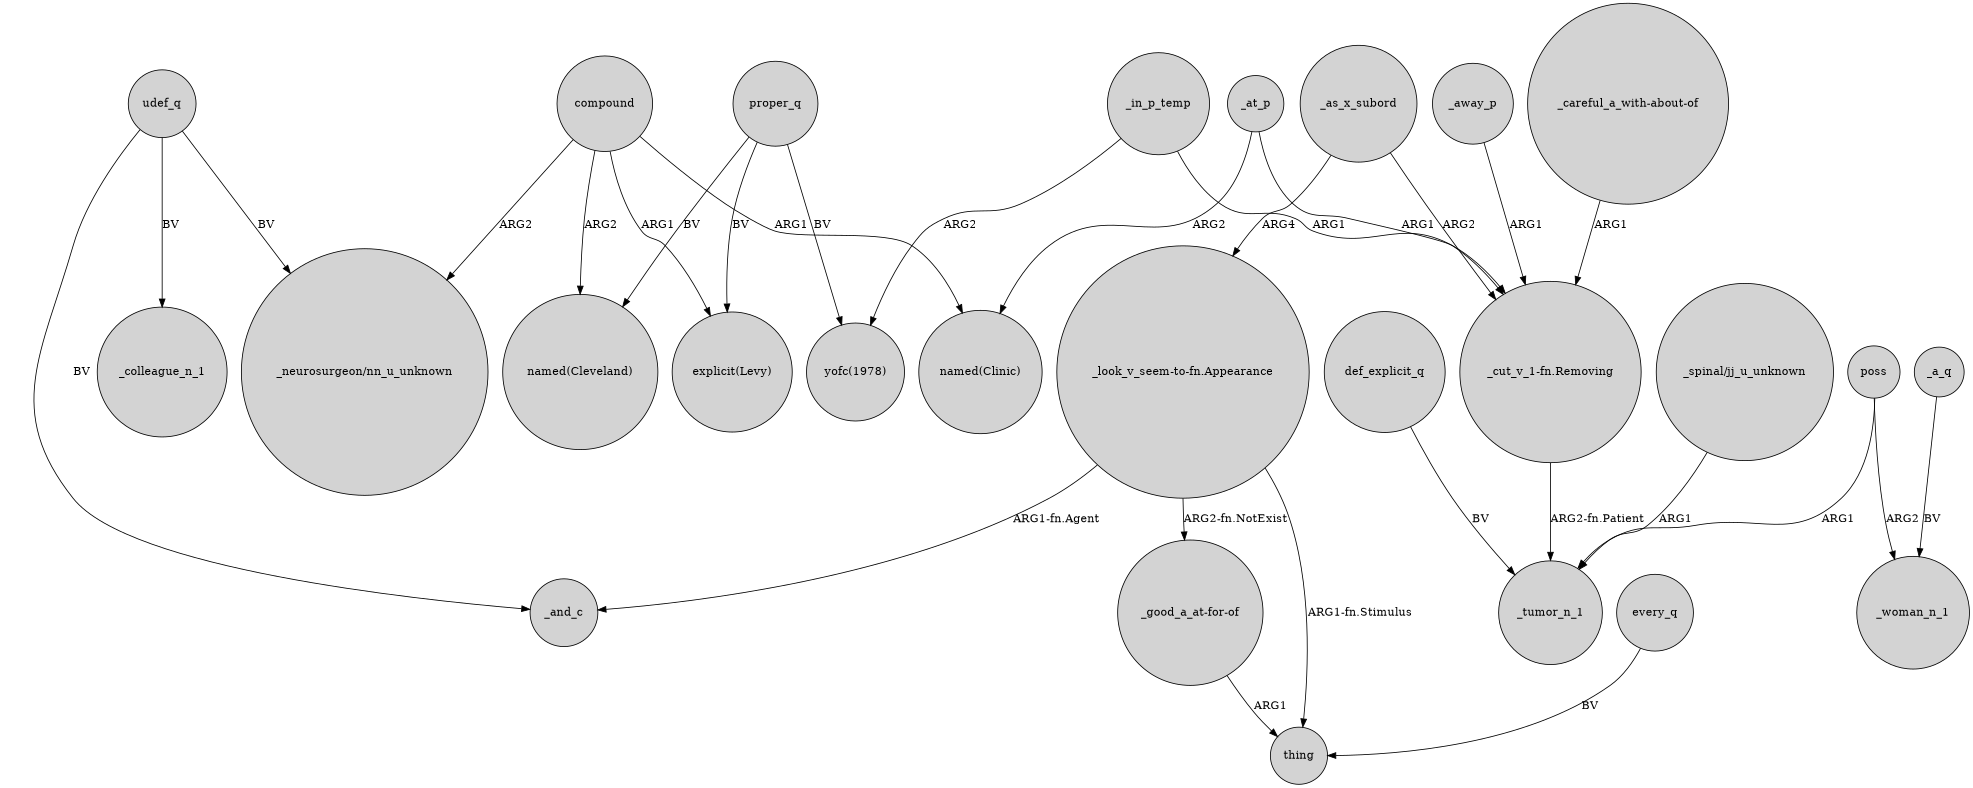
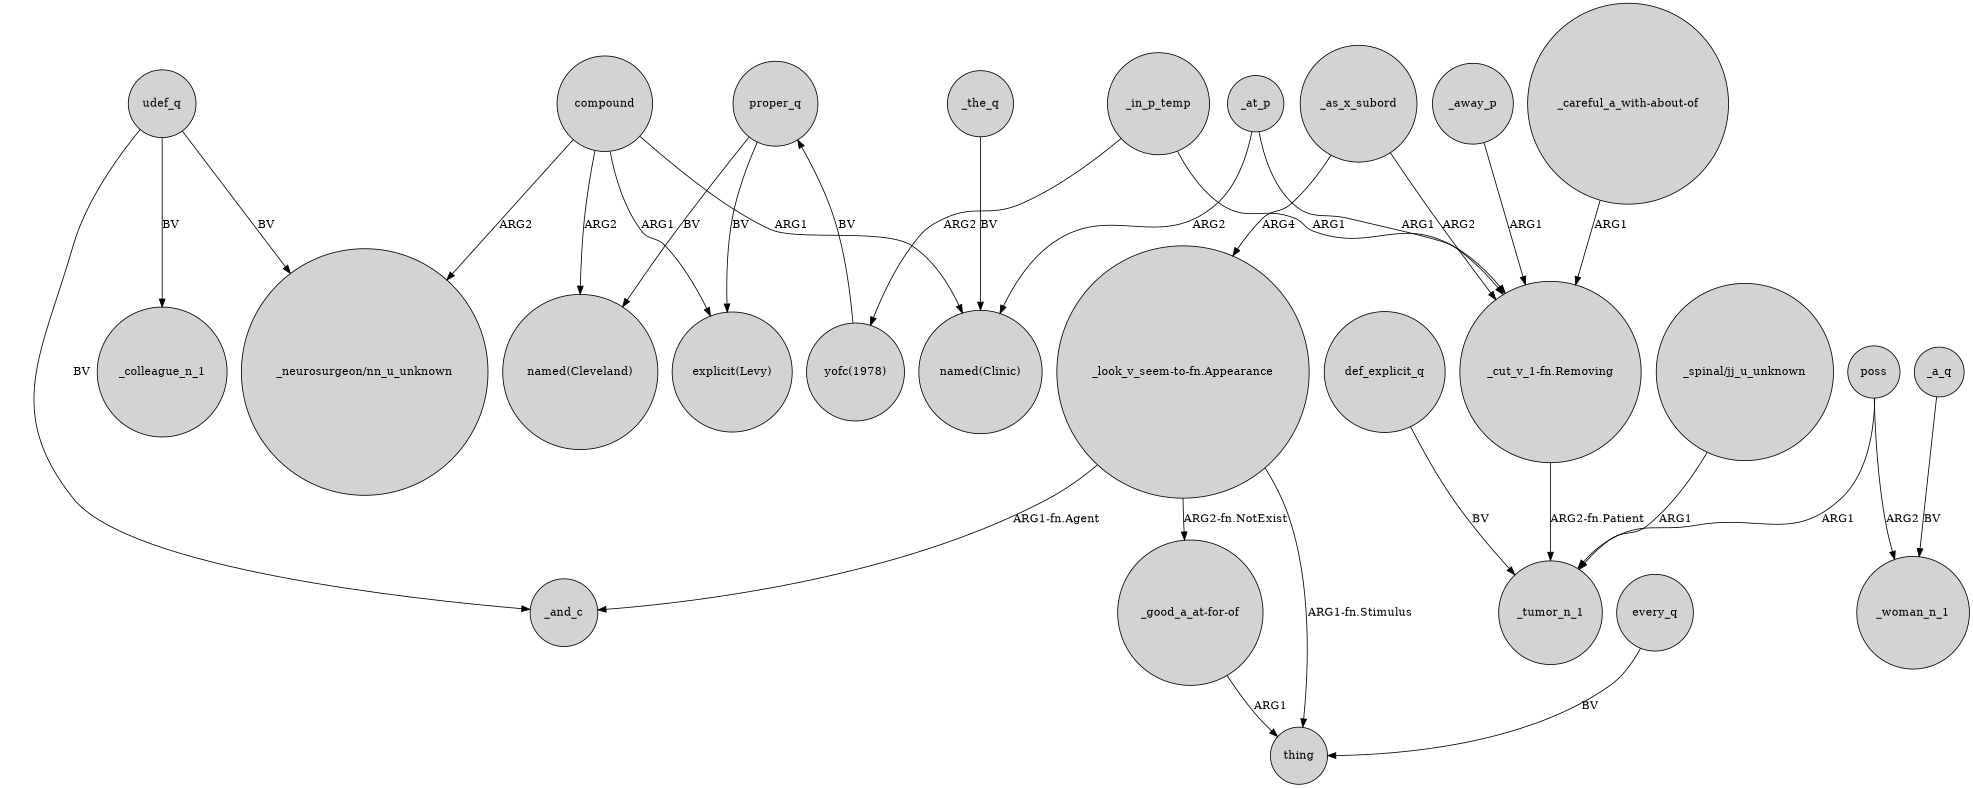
none -> (980, 104)
(812, 226) -> (837, 228)
